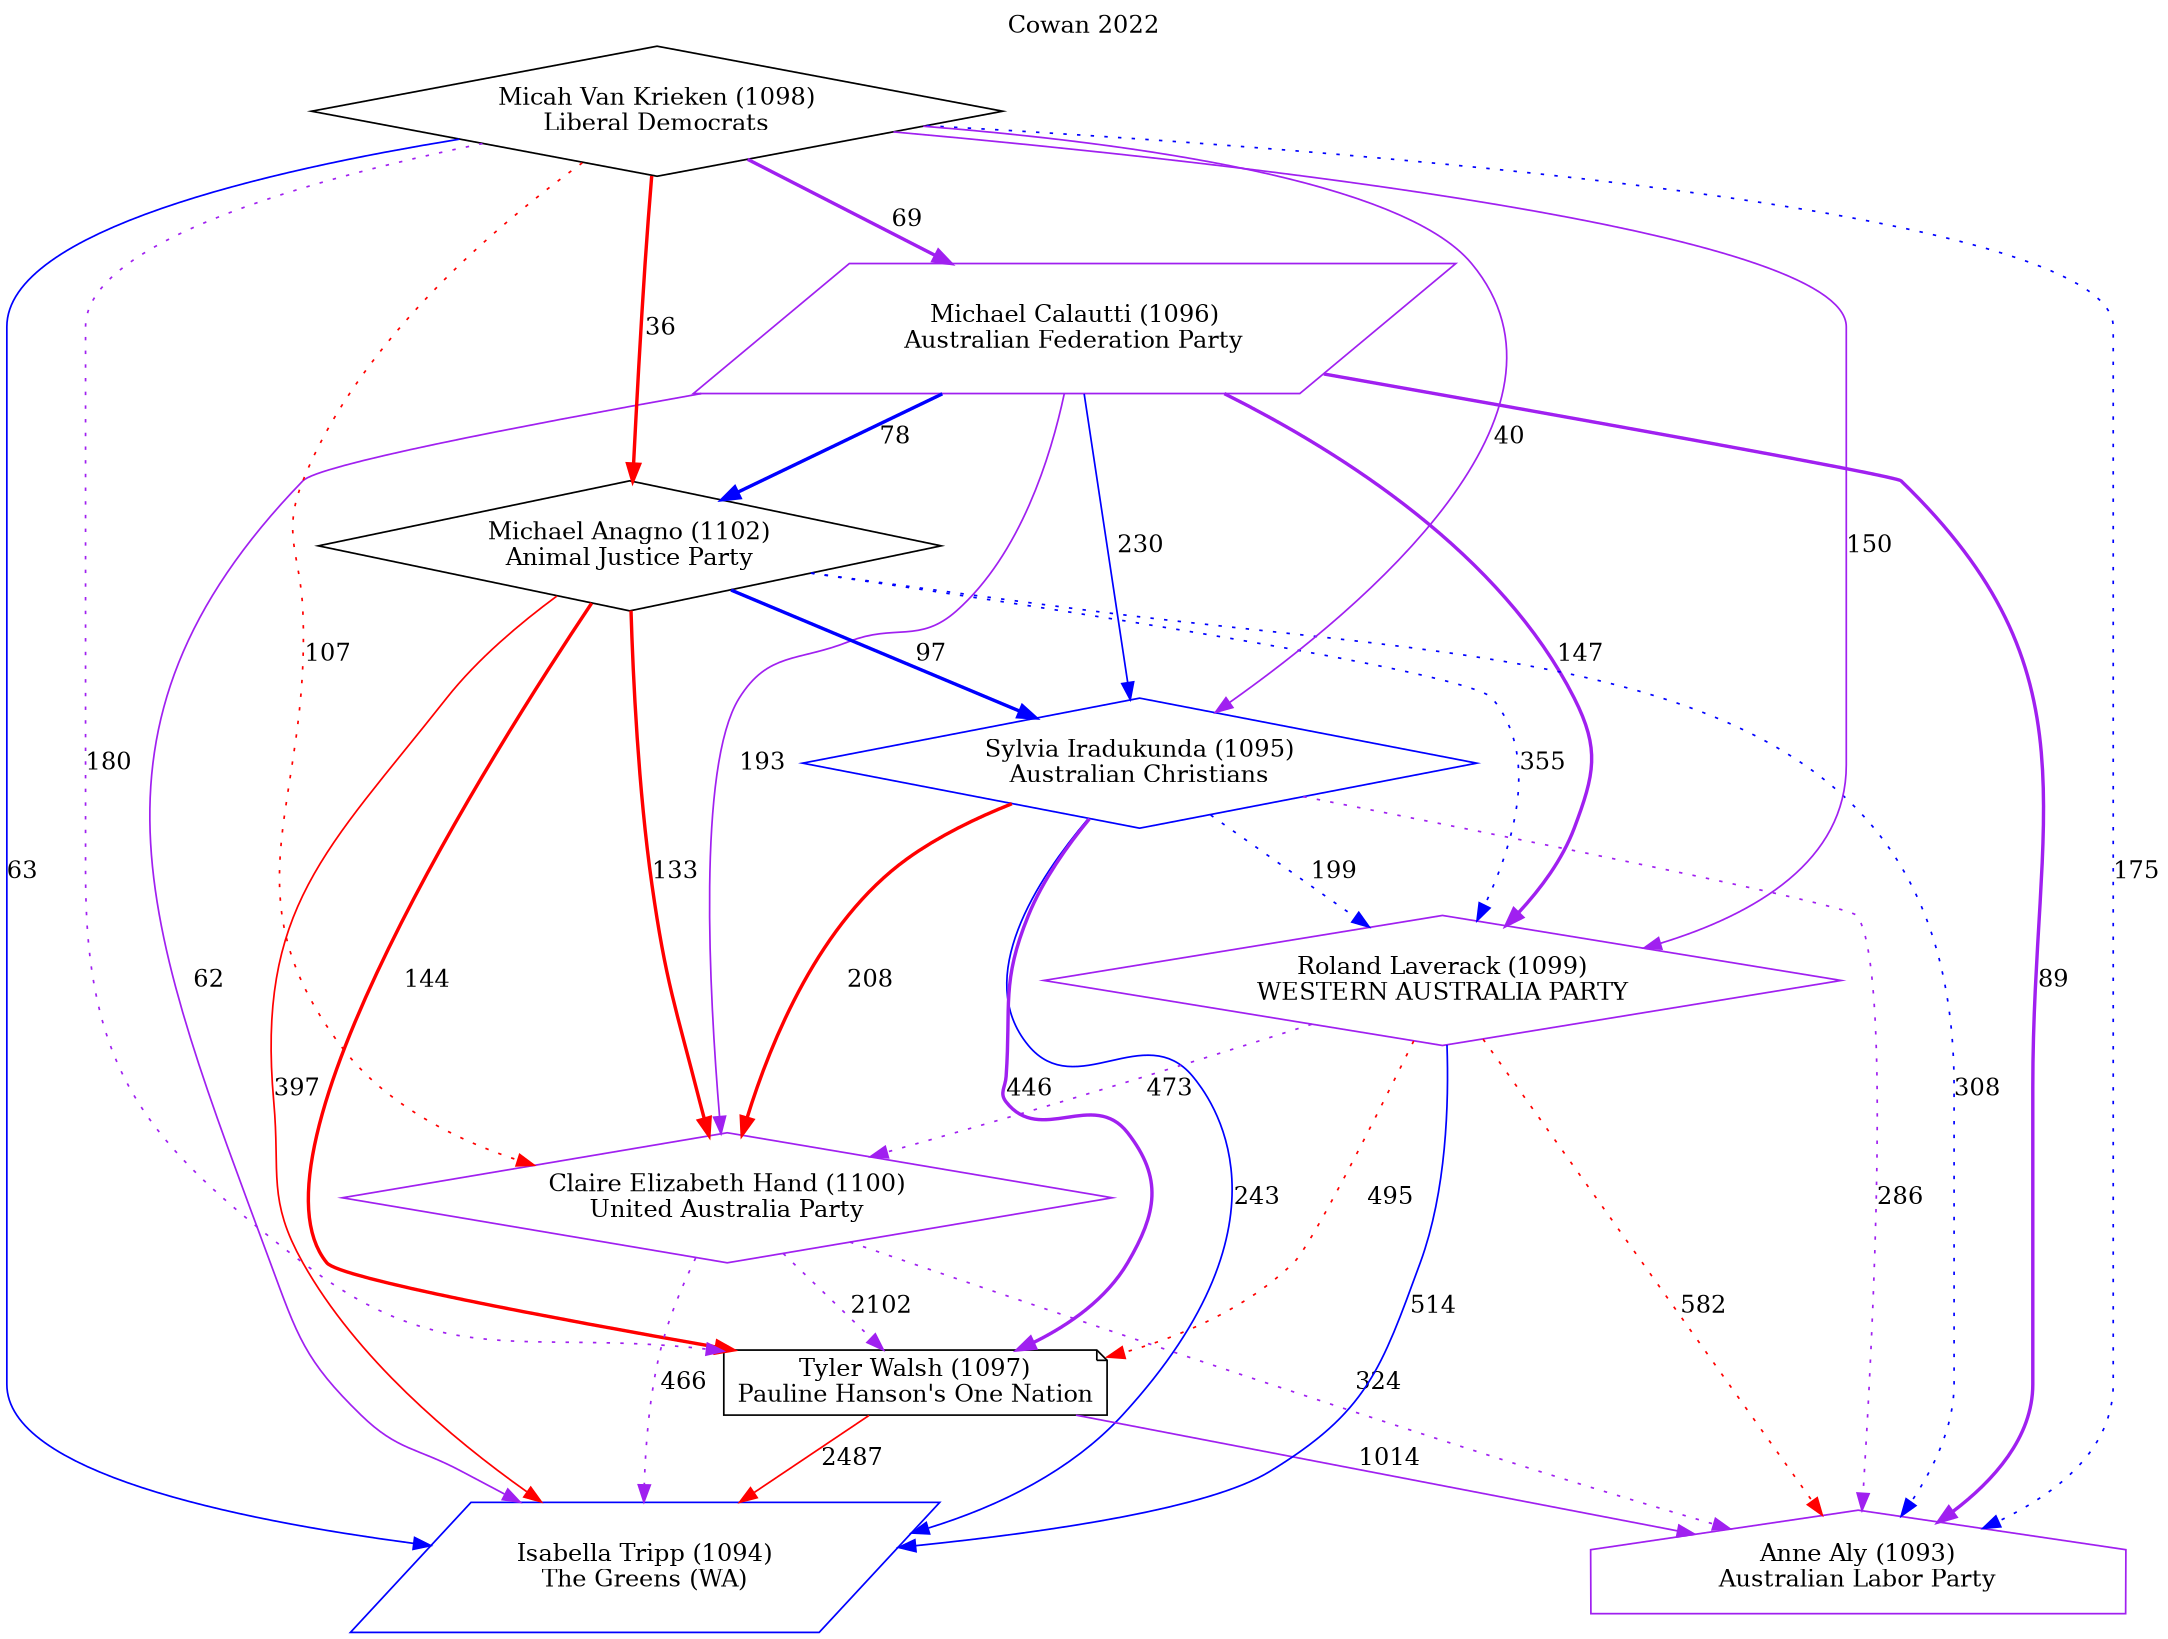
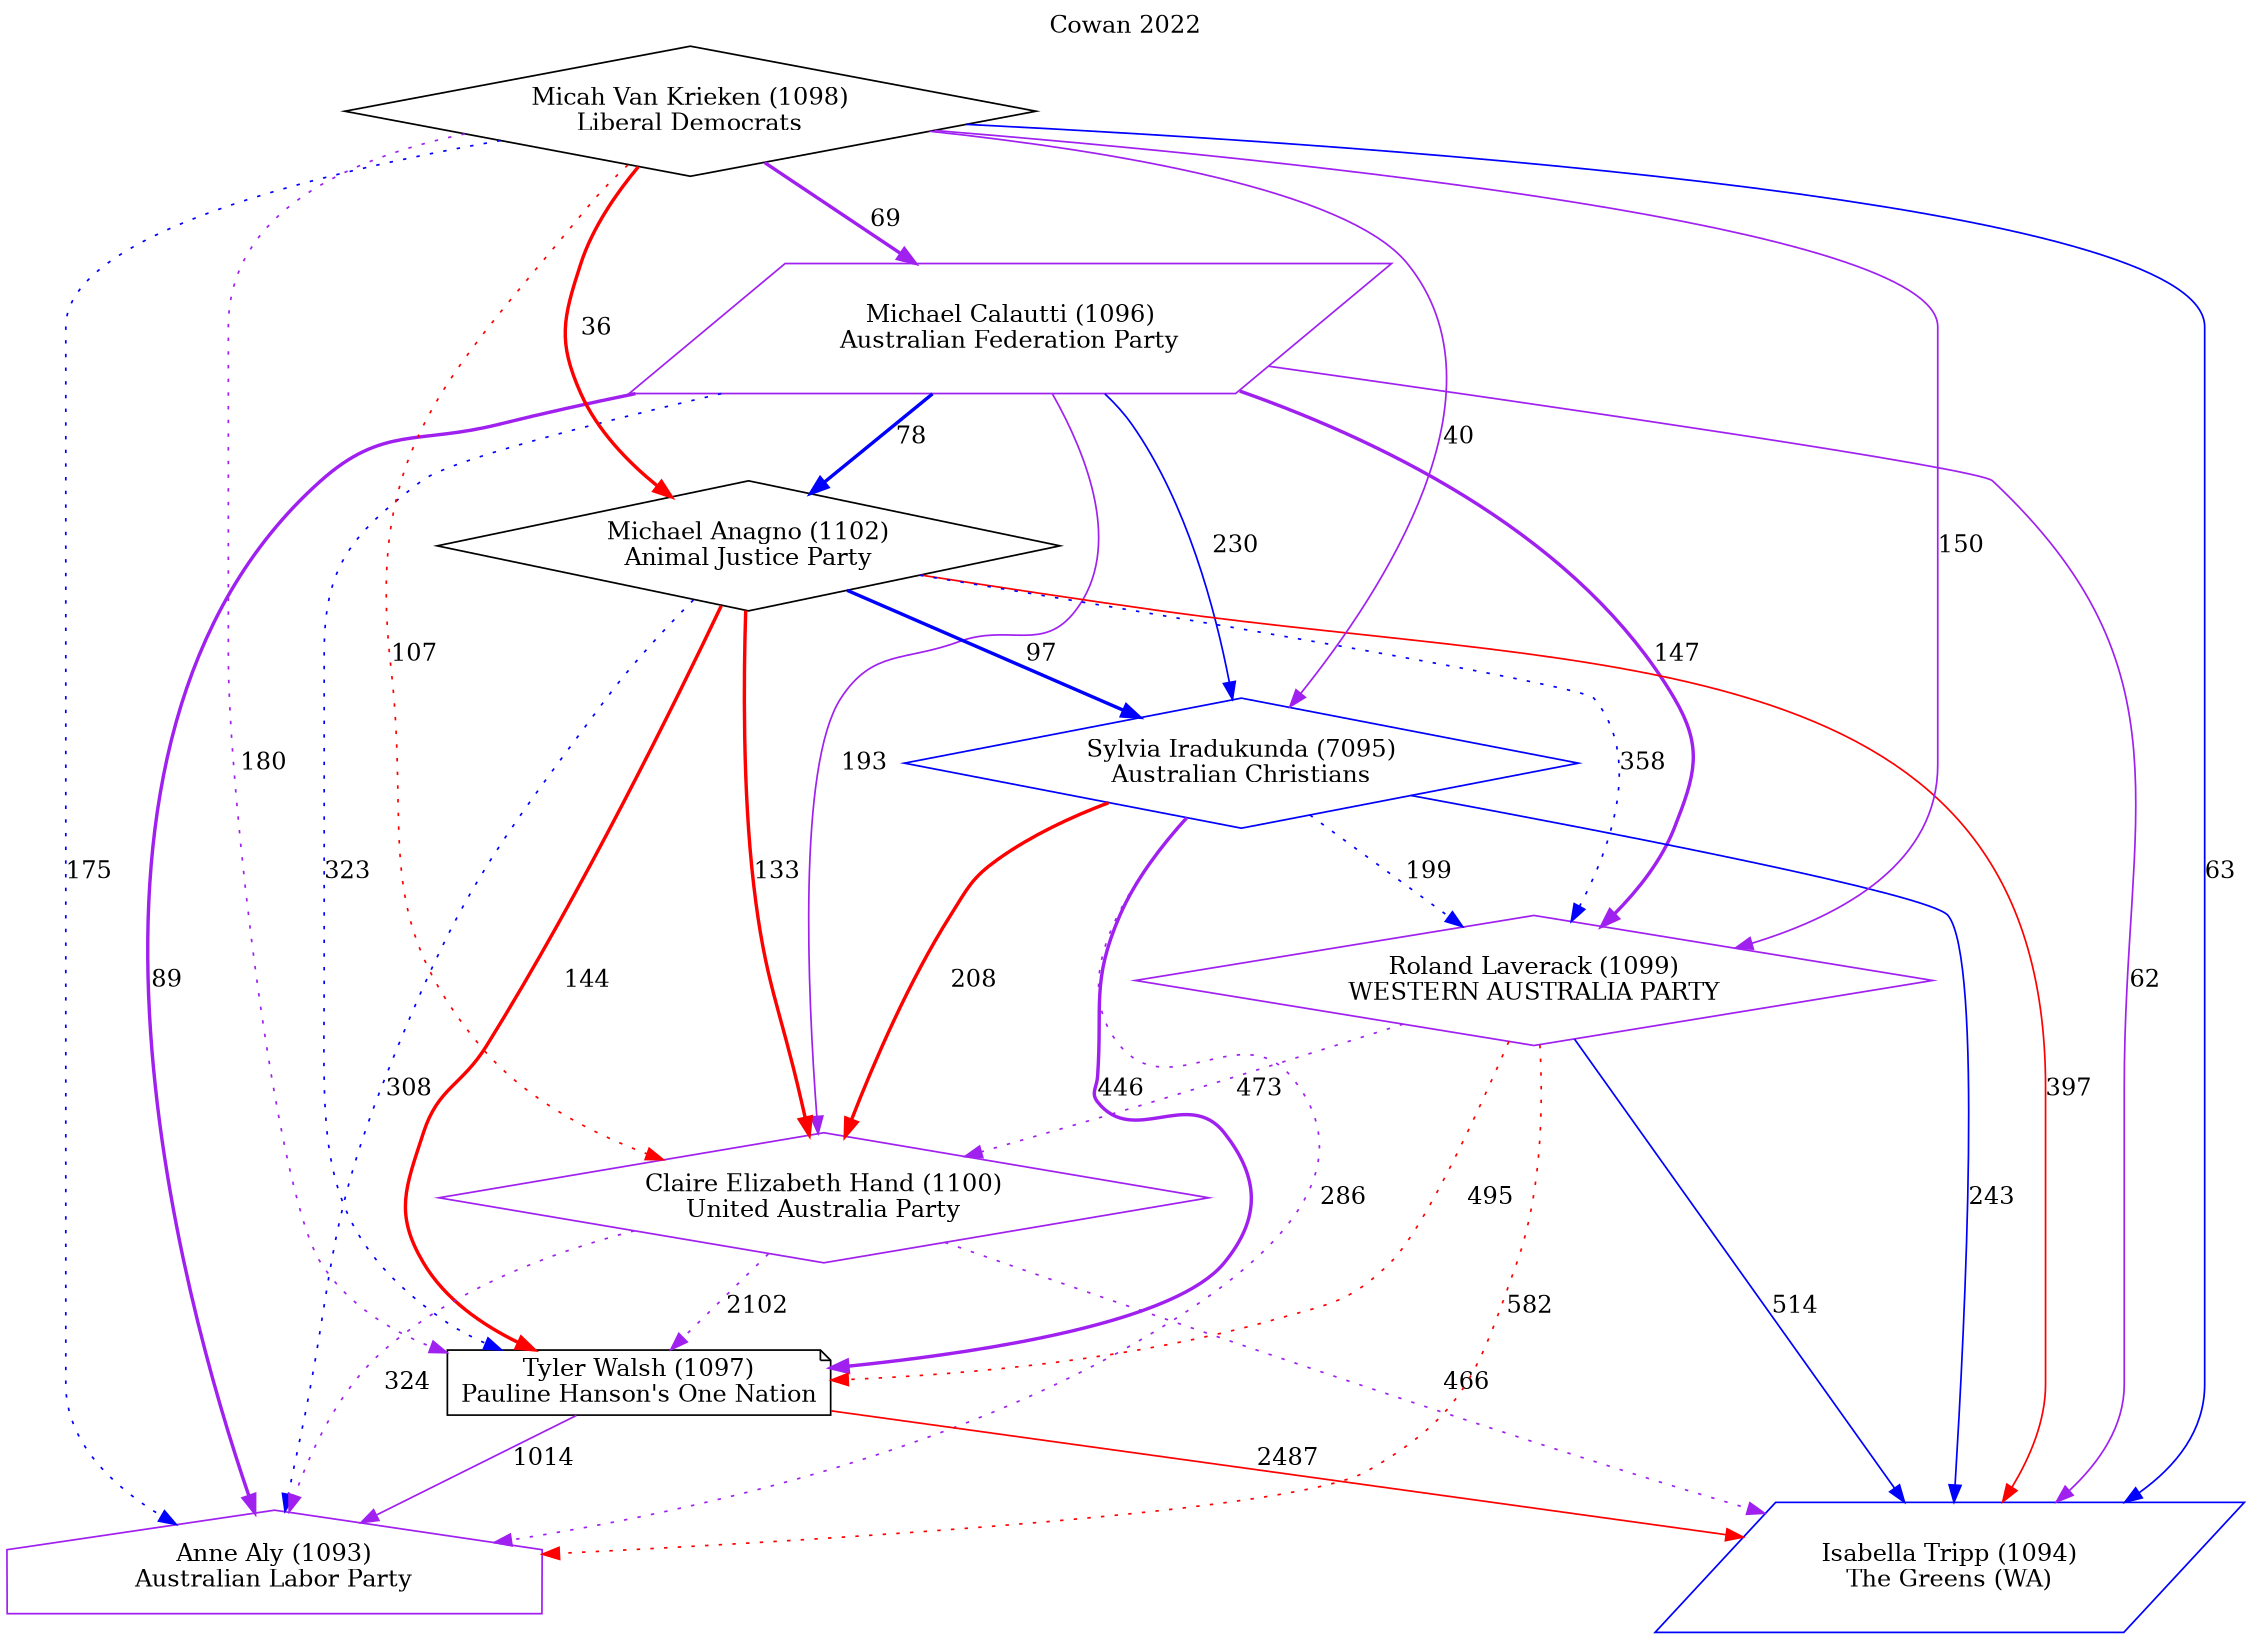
(1140, 763) -> (1241, 763)
(1543, 763) -> (1643, 763)
none -> (324, 771)
